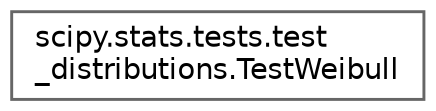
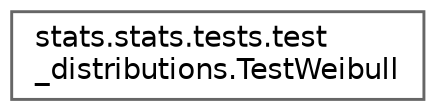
(218, 56) -> (218, 56)
